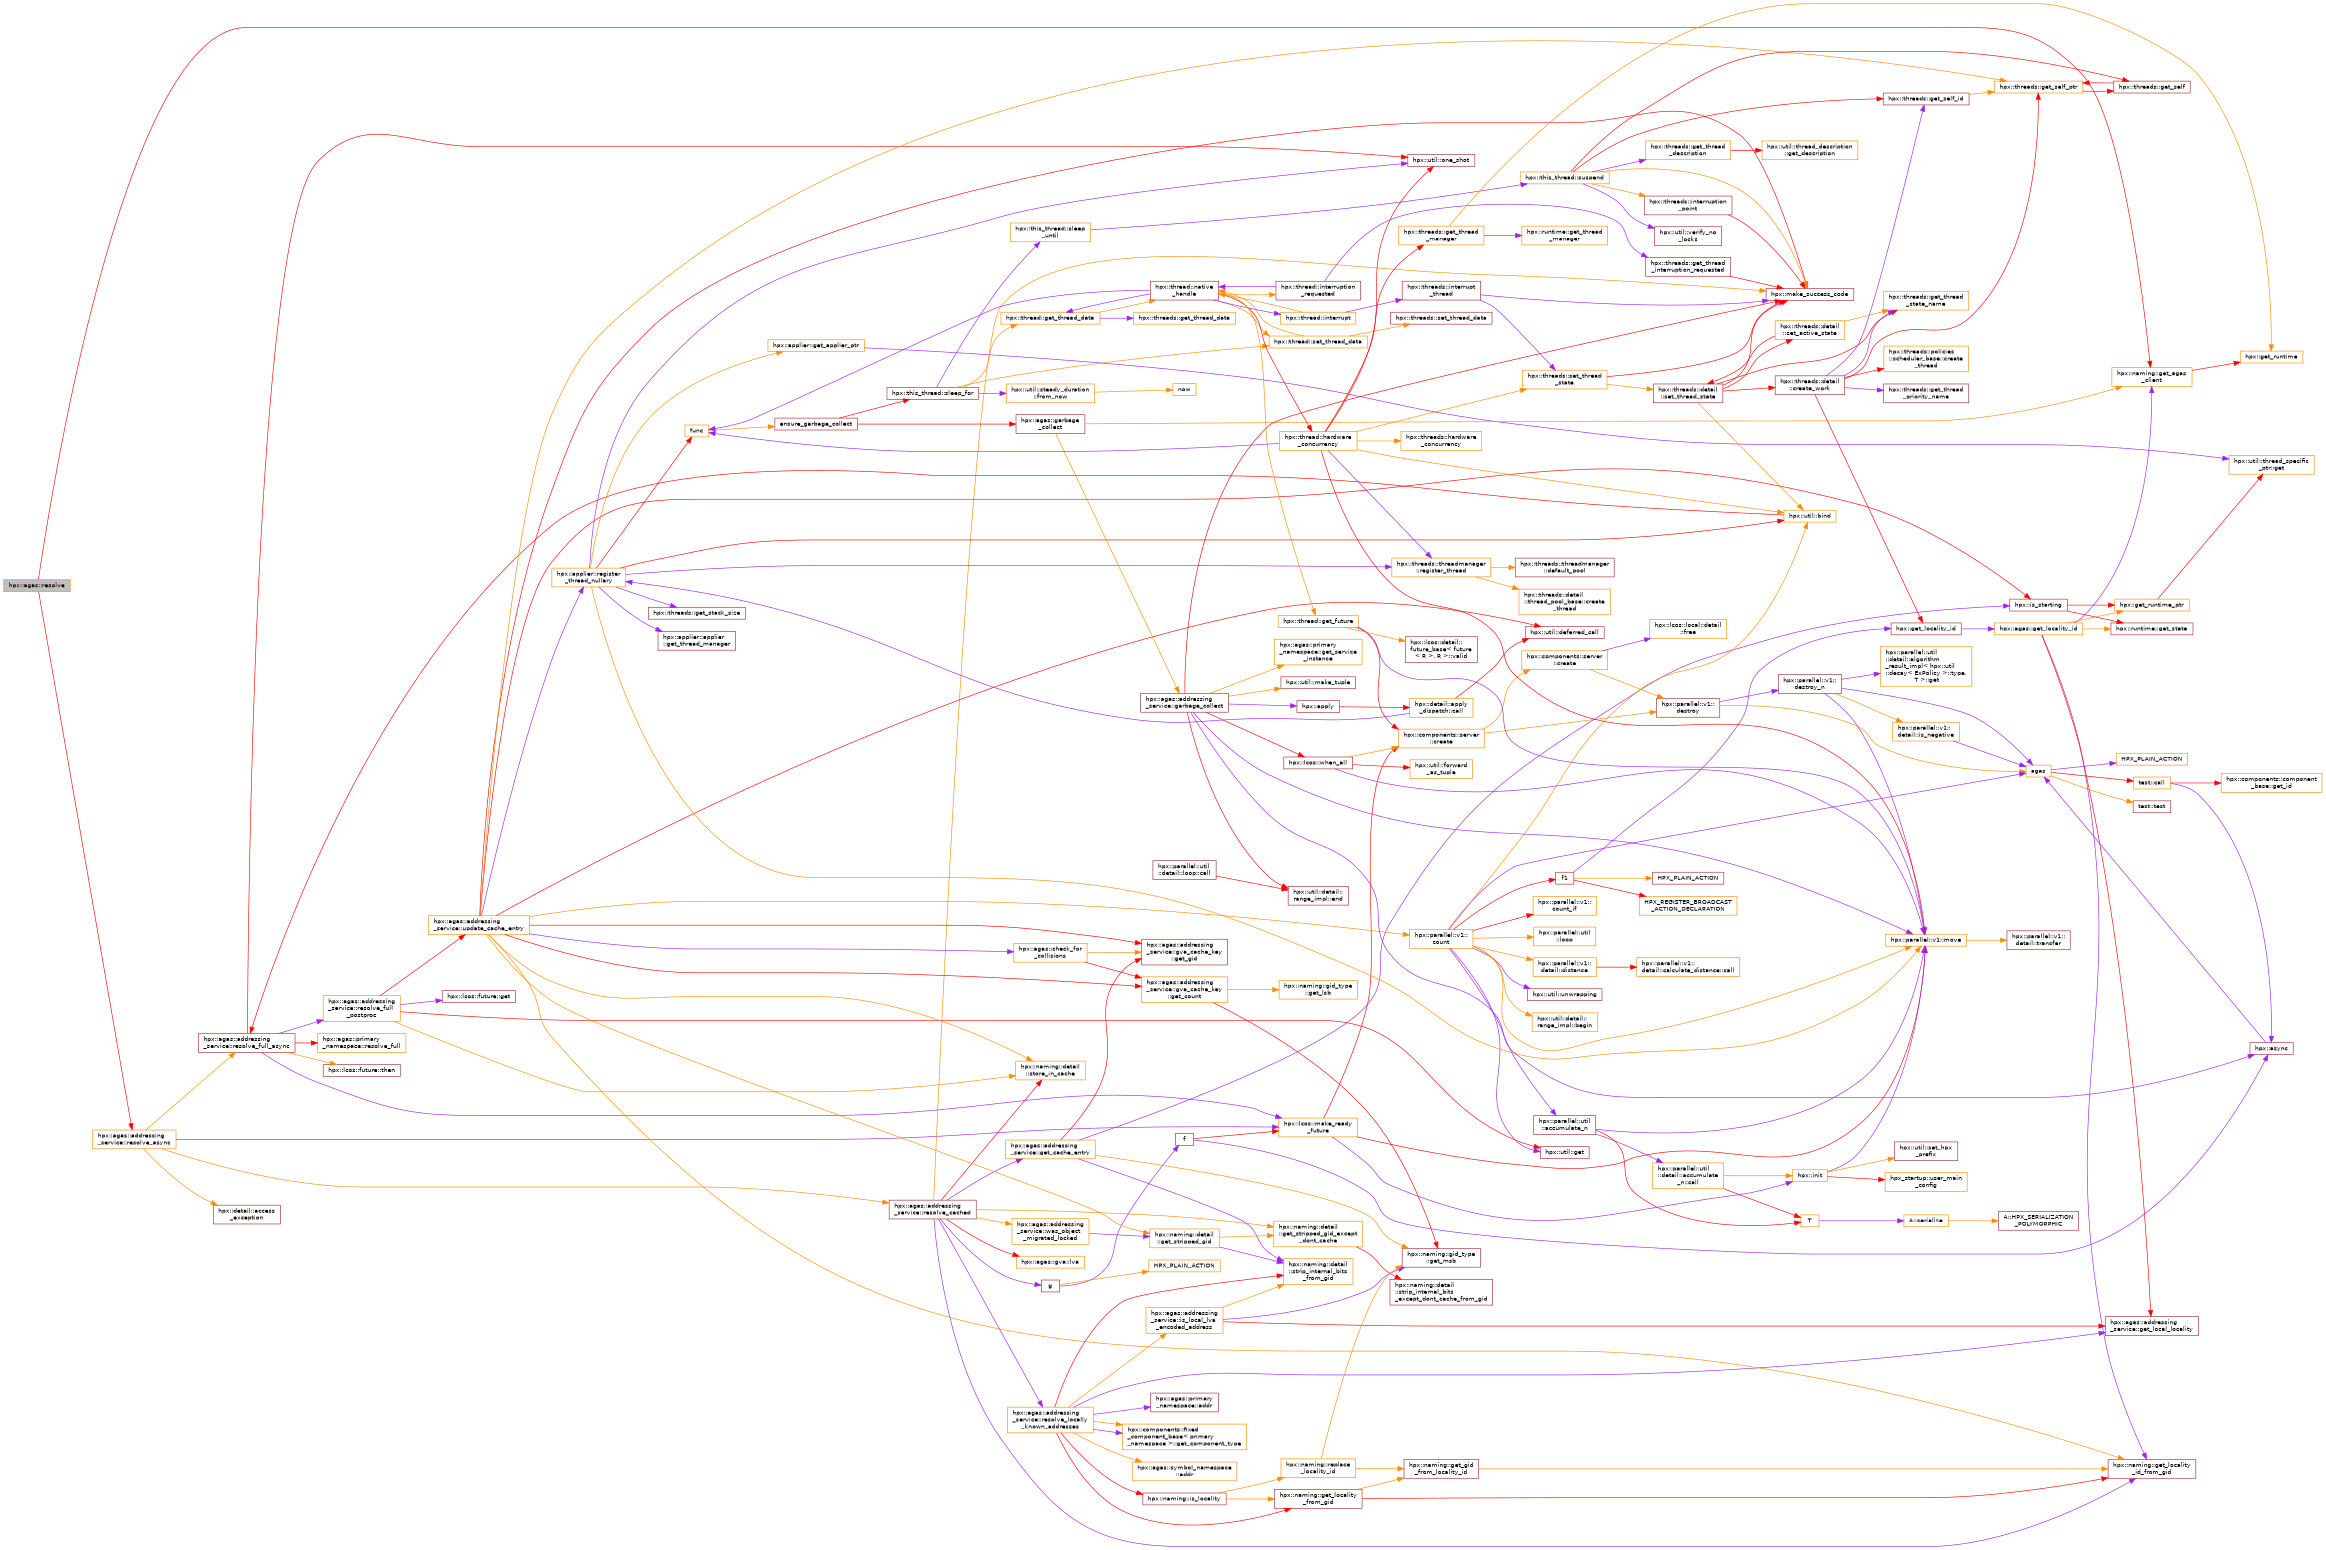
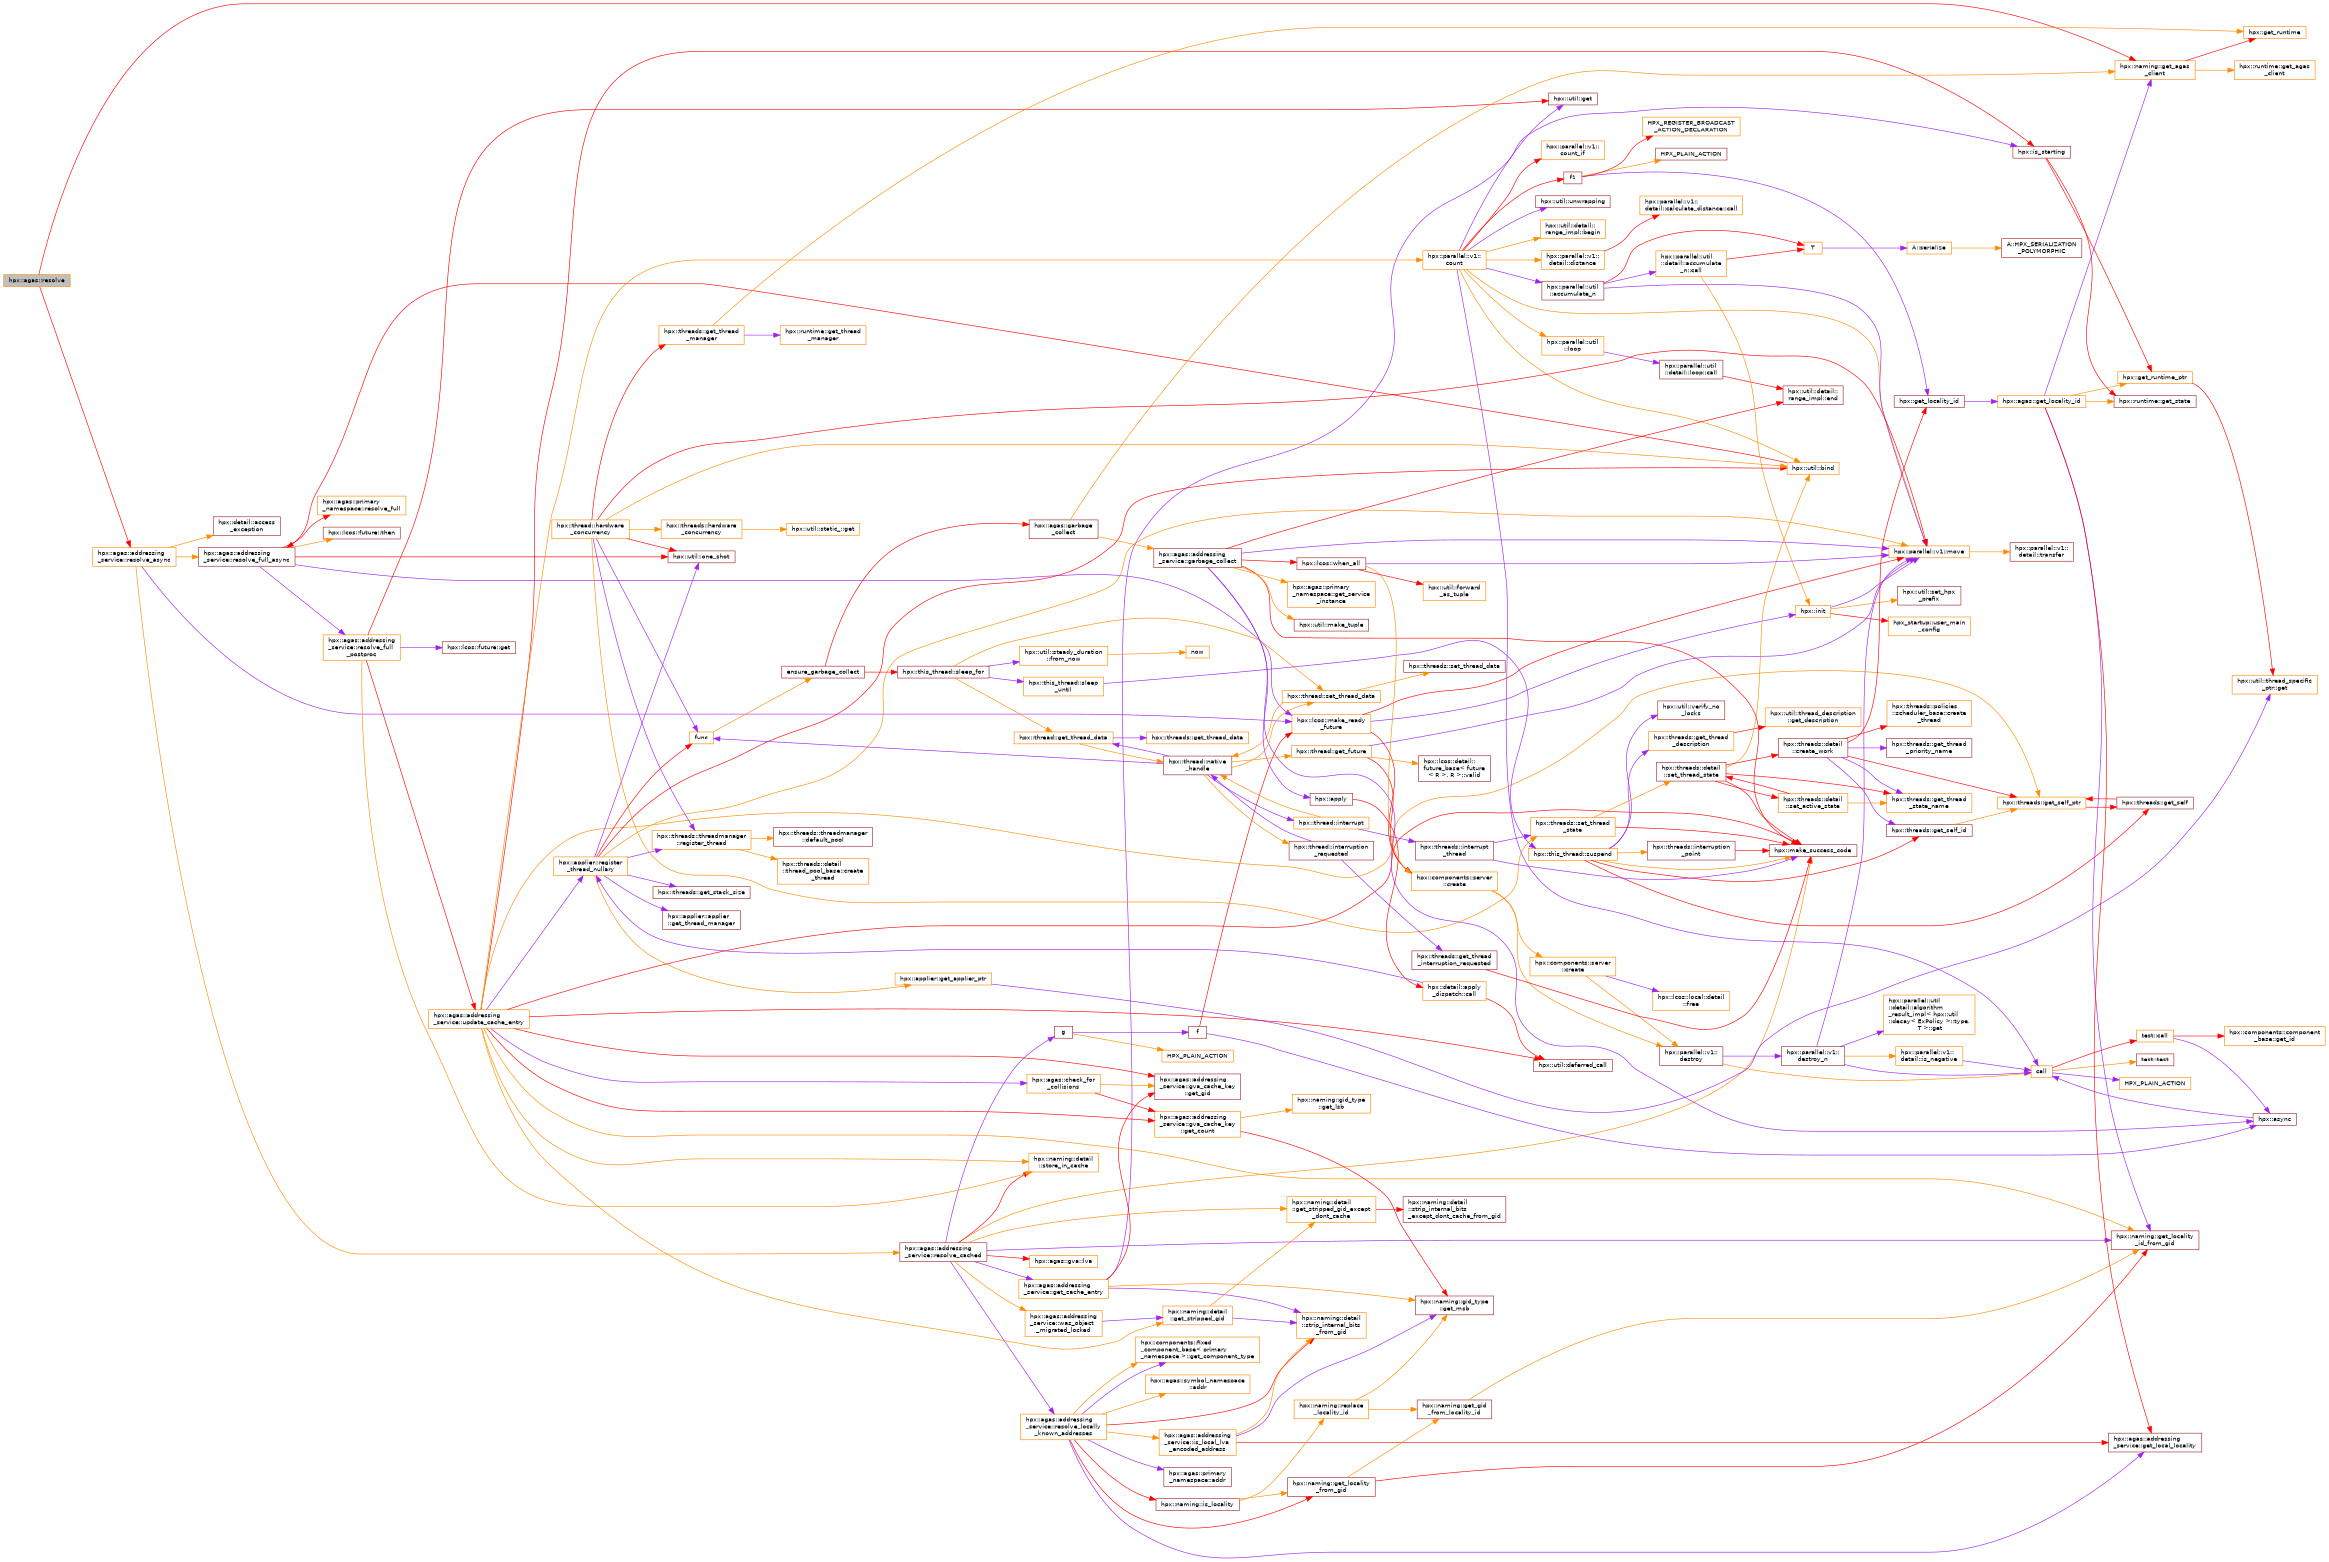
none -> (2275, 70)
(1269, 353) -> none
none -> (1622, 356)
none -> (823, 529)
(2039, 771) -> (2042, 1072)
